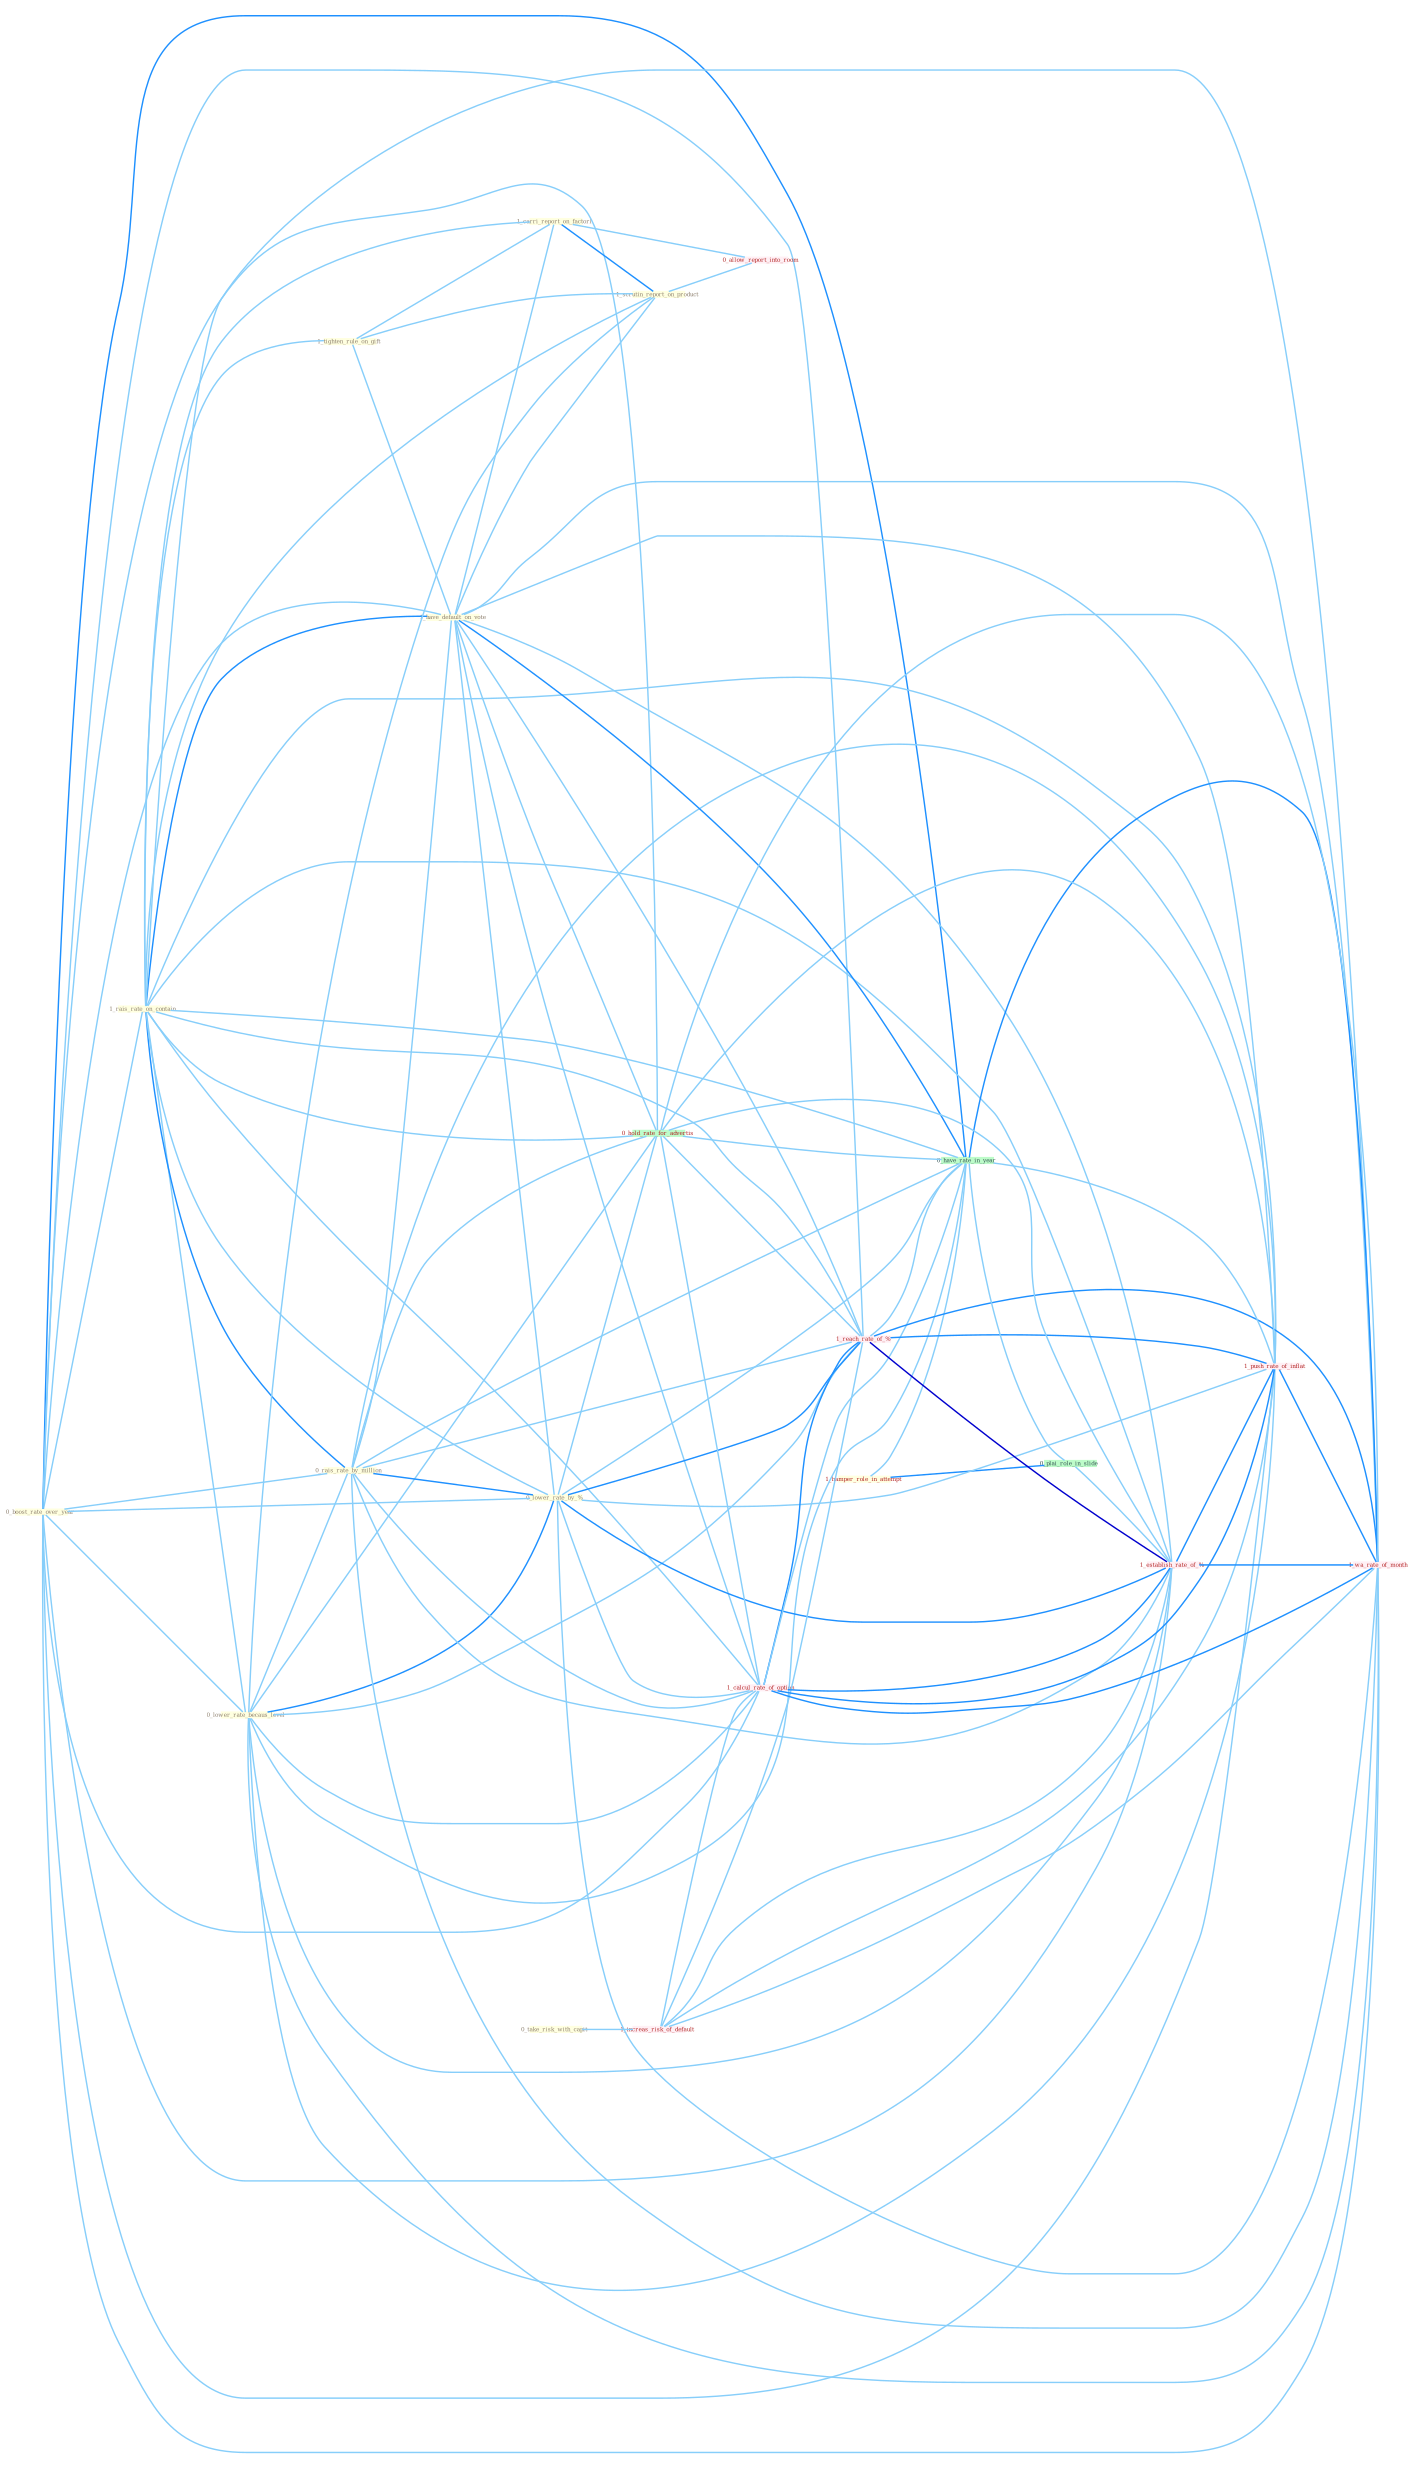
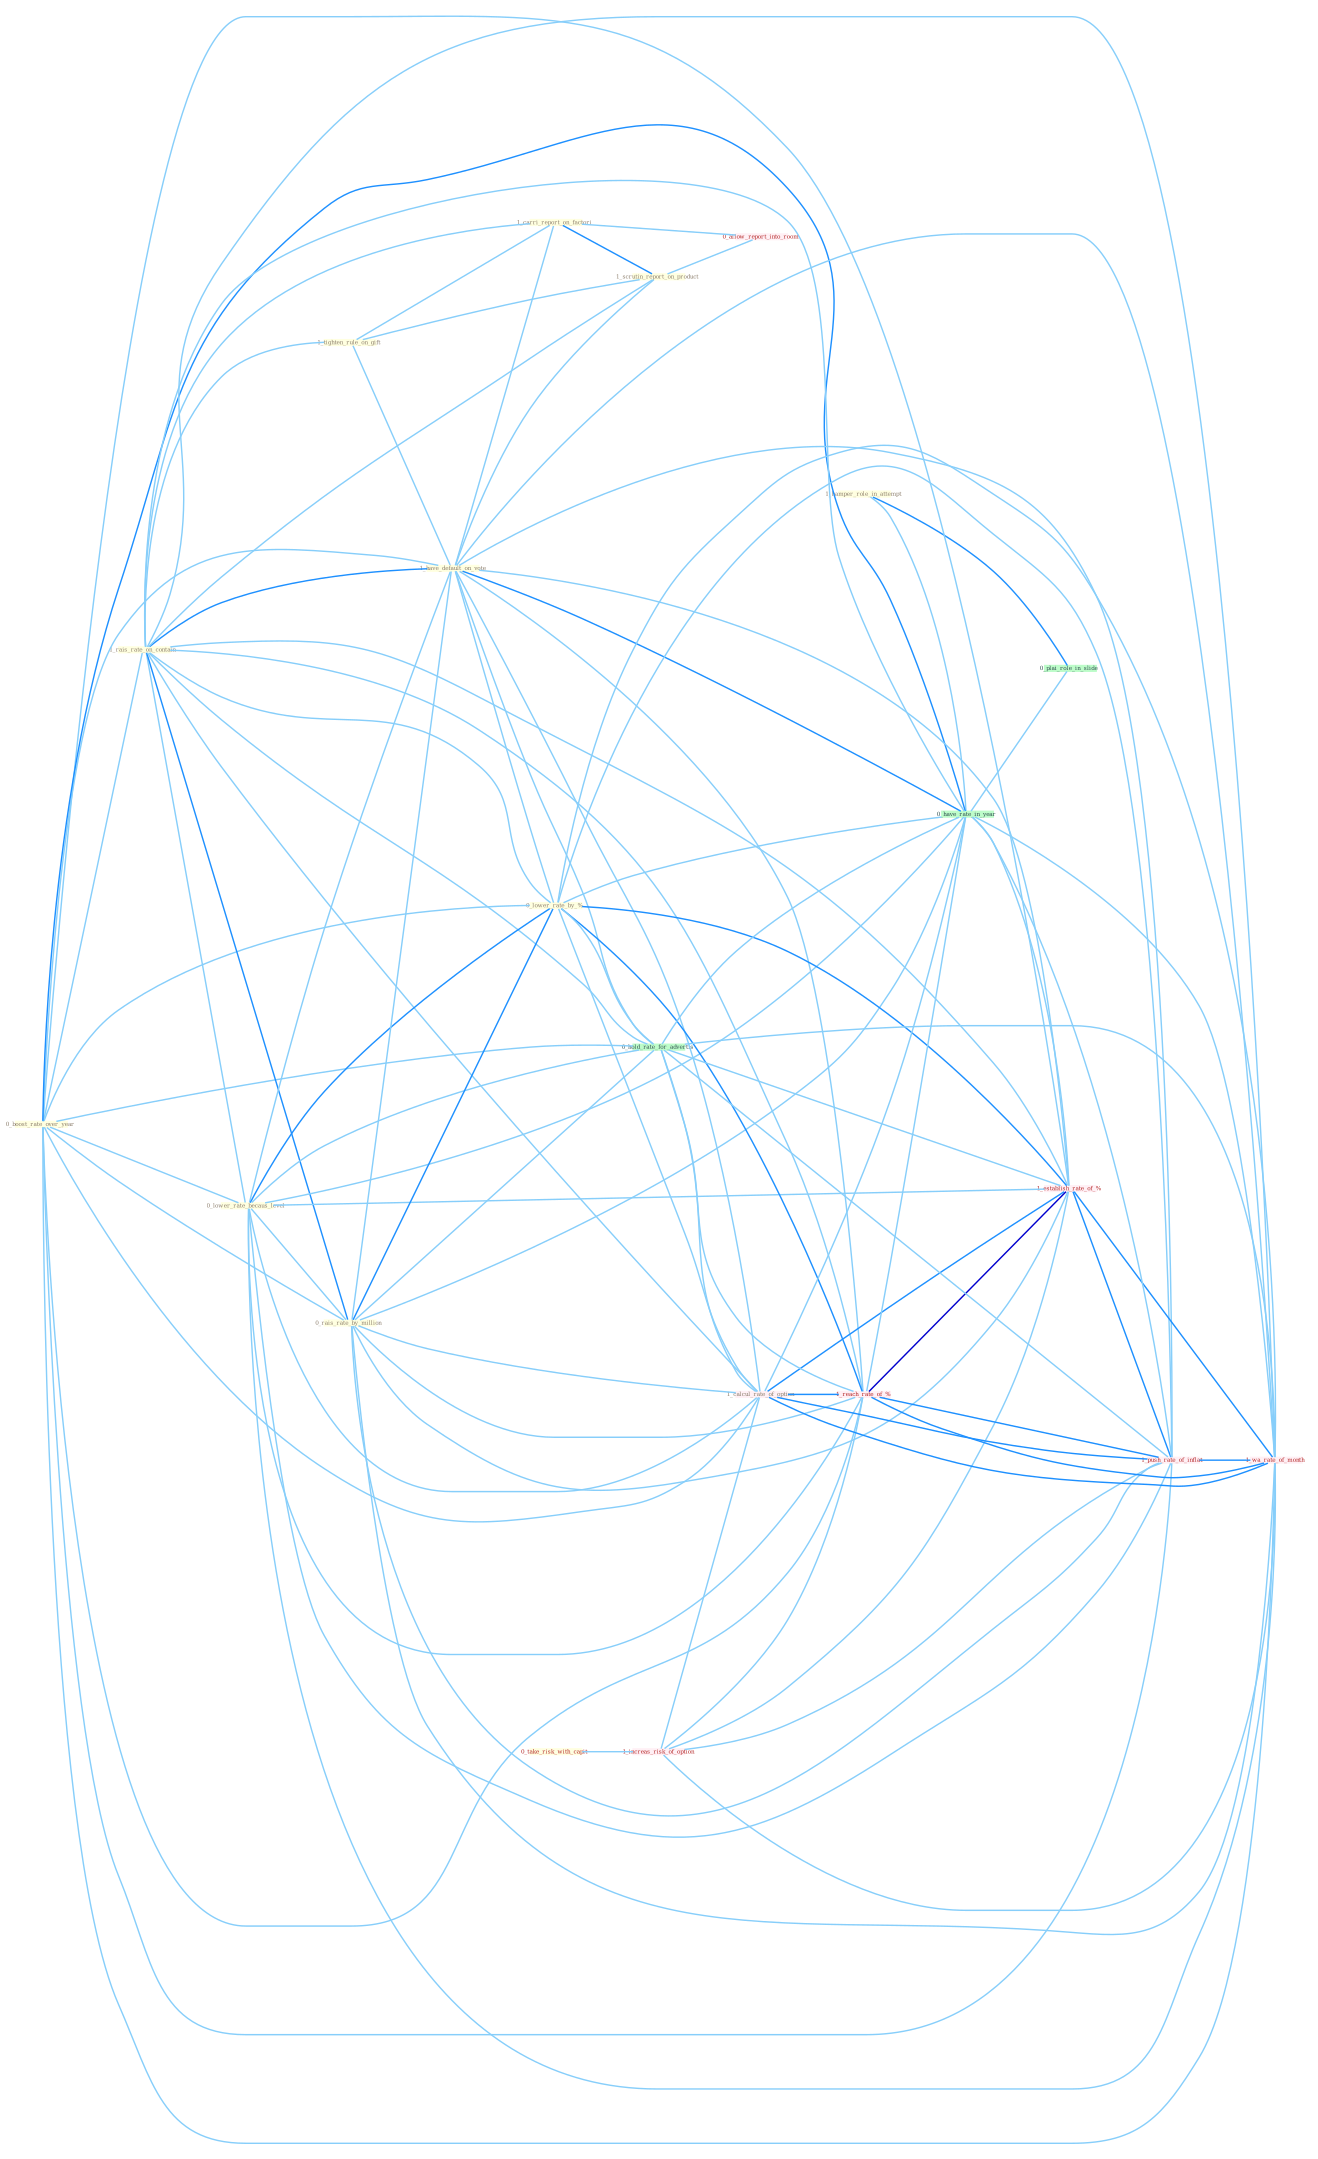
(860, 682) -> none
(1298, 808) -> (1225, 1083)
(335, 961) -> (339, 884)
(659, 1133) -> (659, 1047)
(865, 1479) -> (865, 494)
(1123, 1513) -> (1044, 994)
(762, 1688) -> (762, 1394)
(556, 2029) -> (556, 1752)
(659, 2029) -> (659, 1752)
